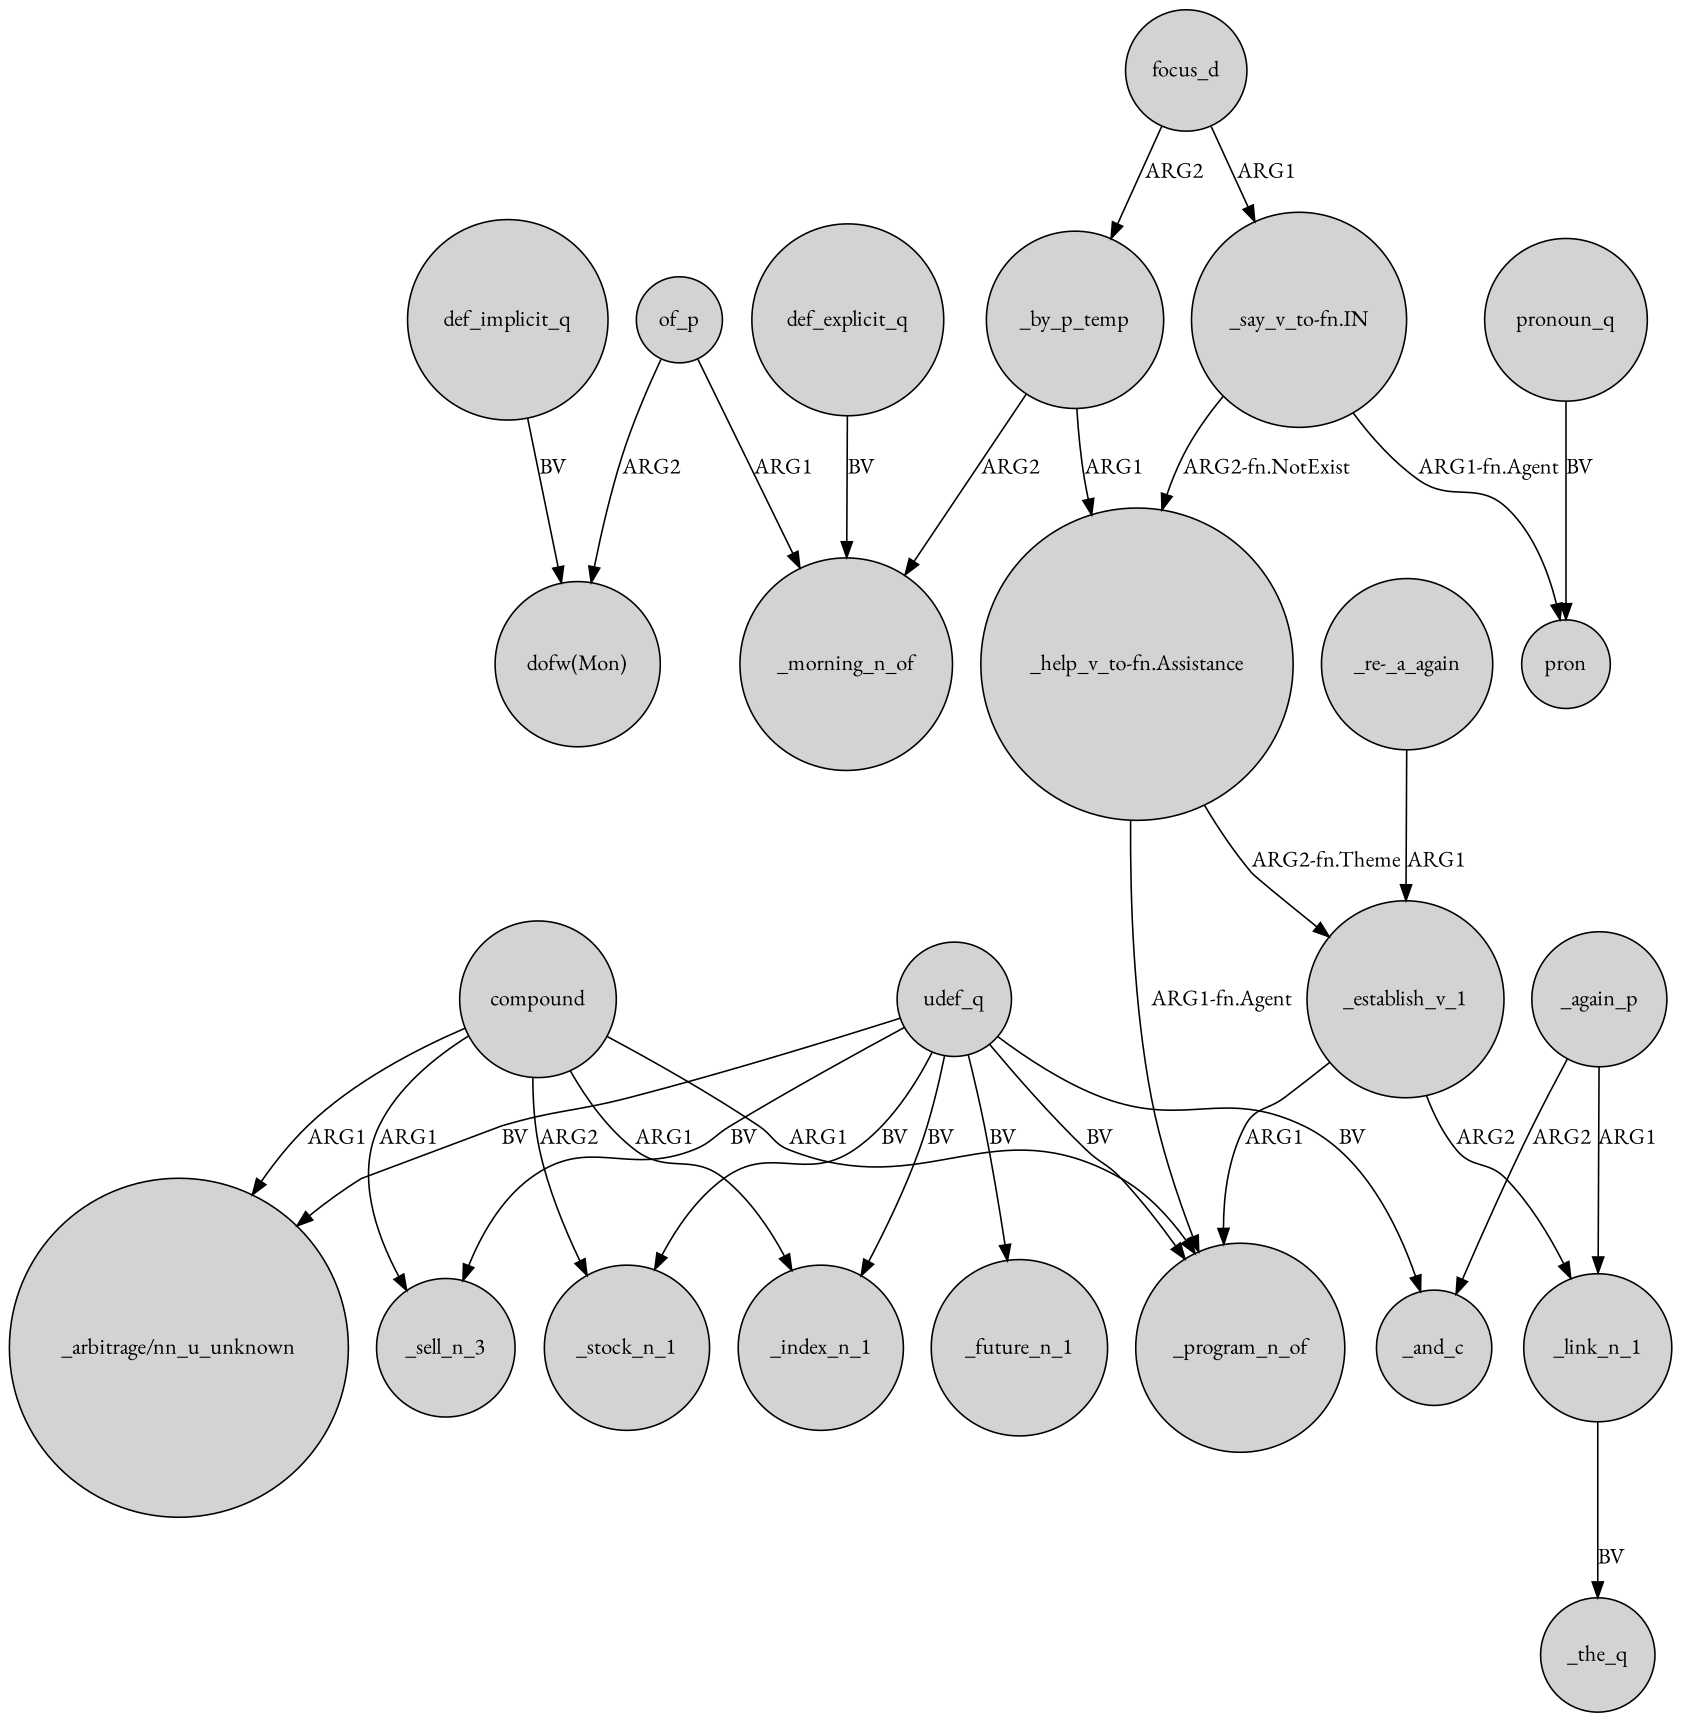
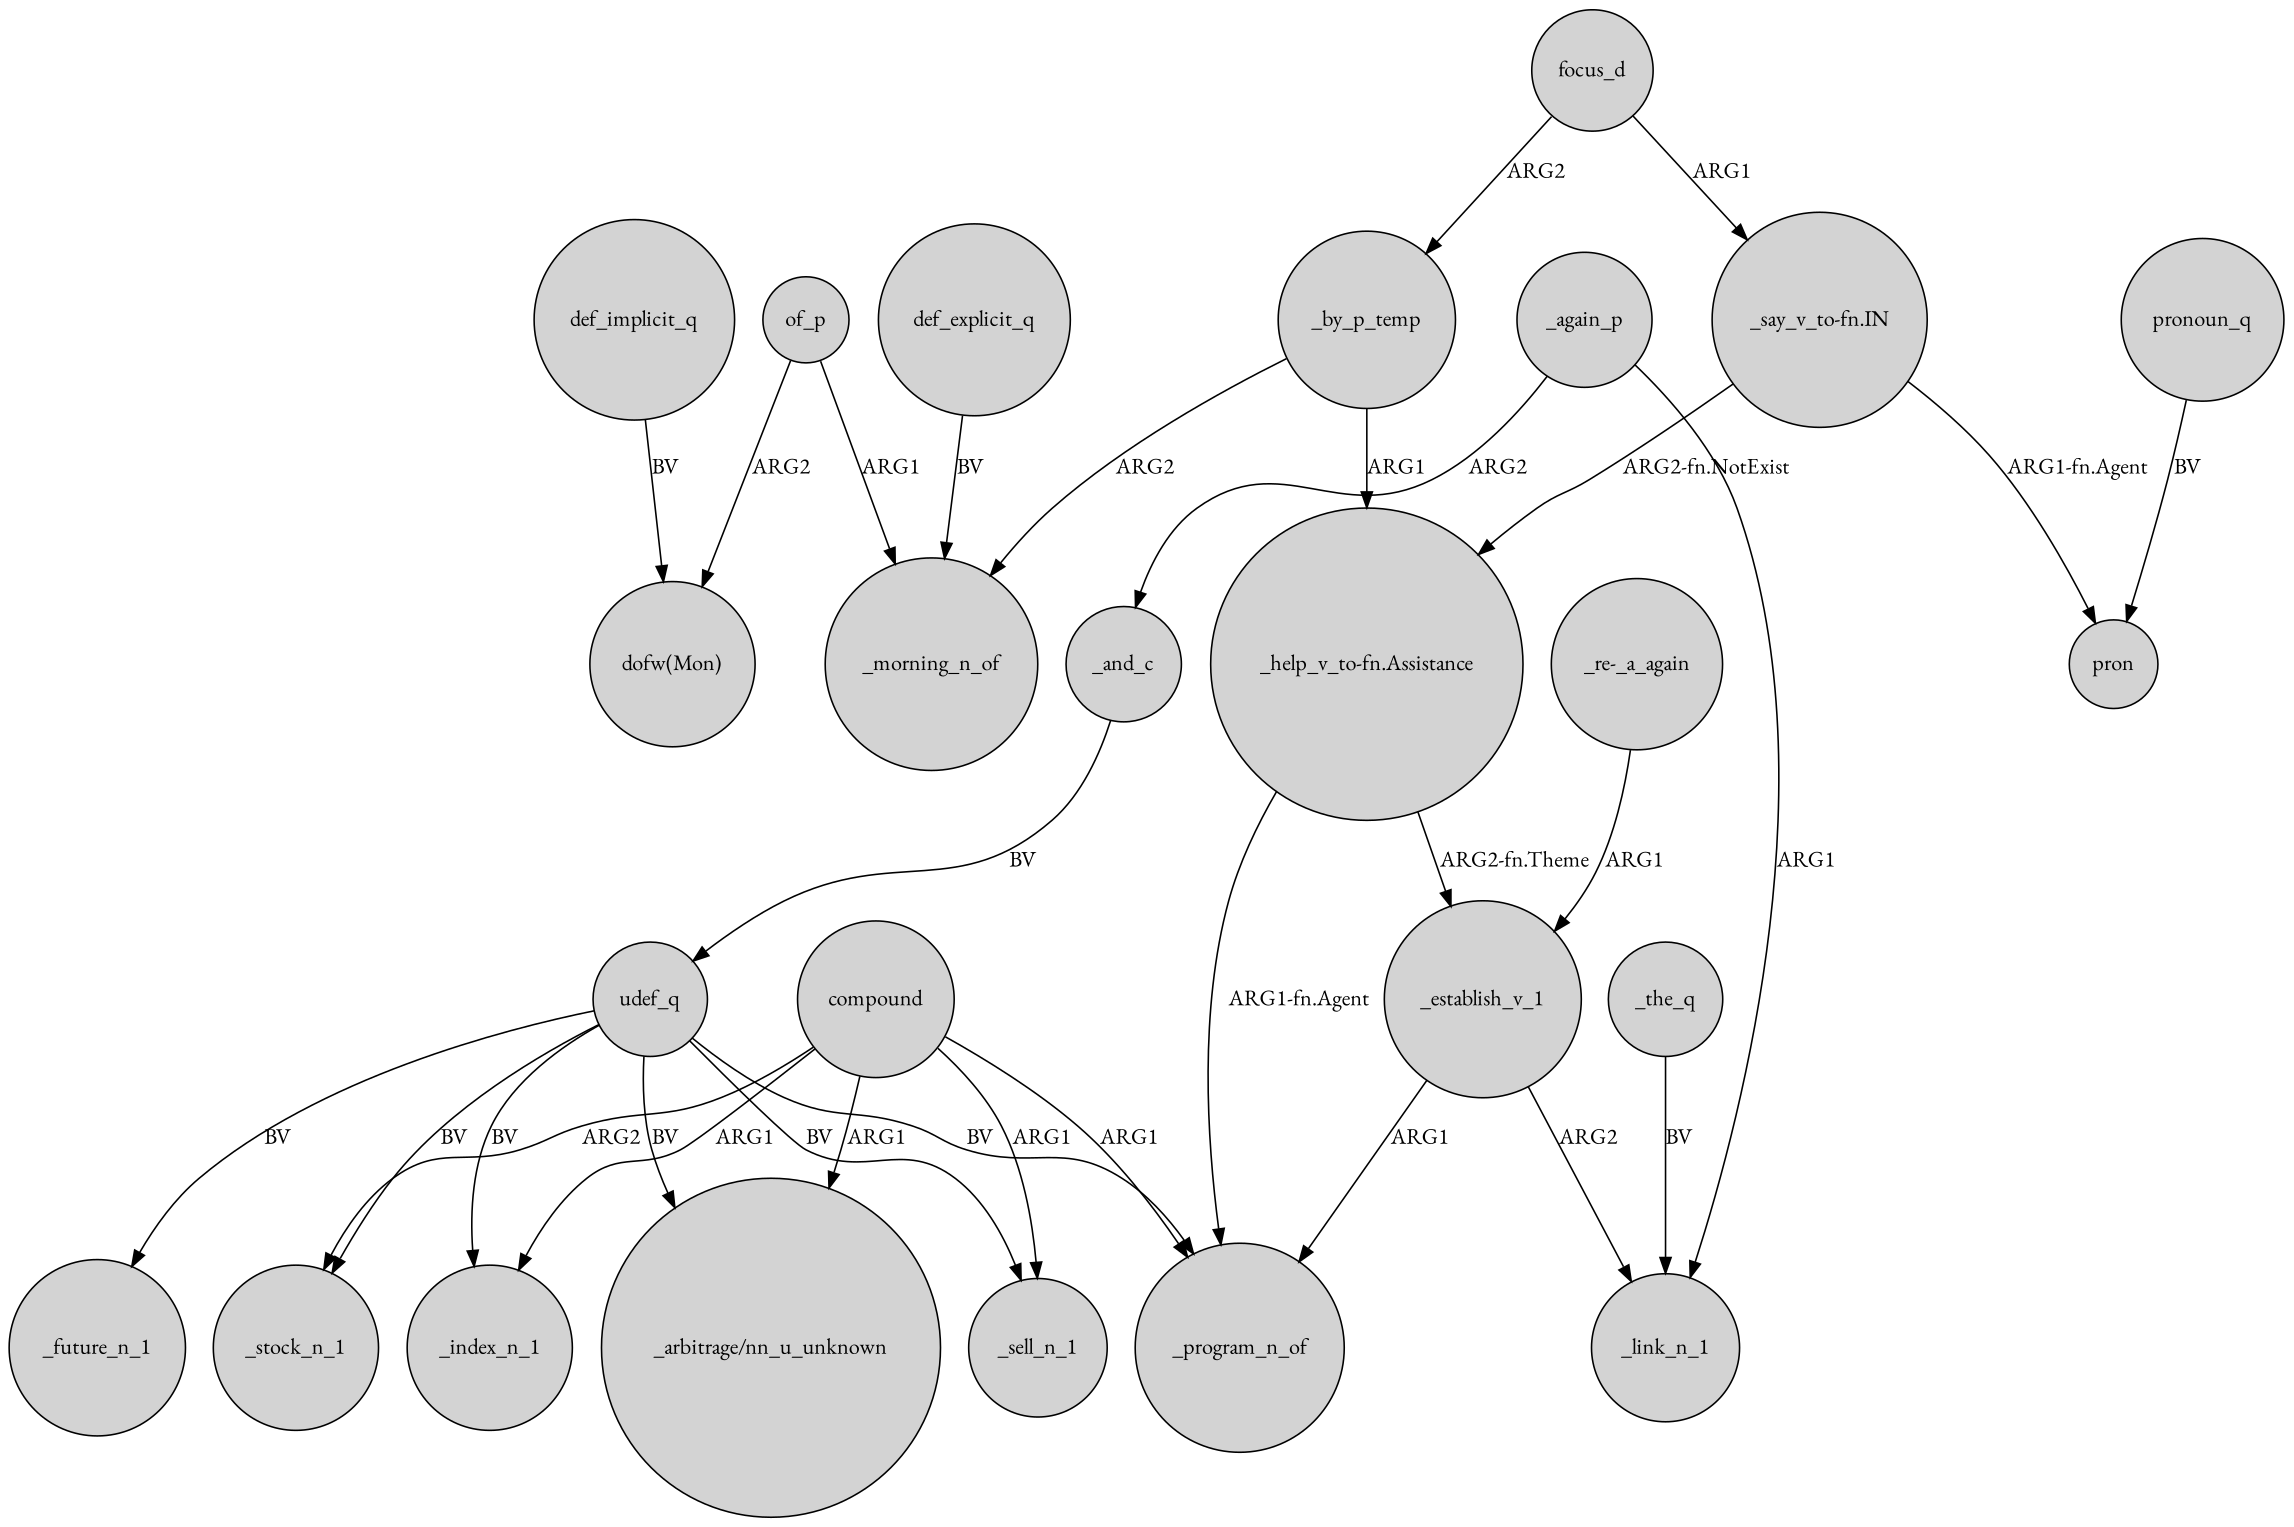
(1239, 1109) -> (934, 869)
(446, 1348) -> (1038, 1348)
(1598, 1502) -> (1665, 1157)
